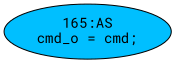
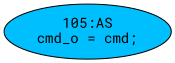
(88, 32) -> (88, 32)
